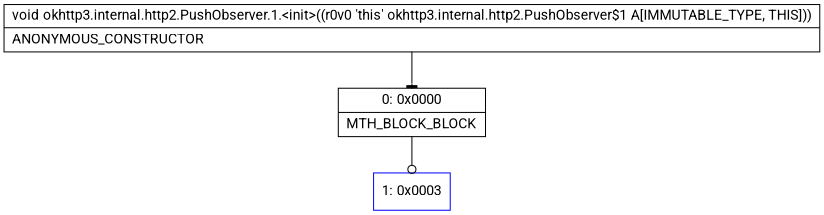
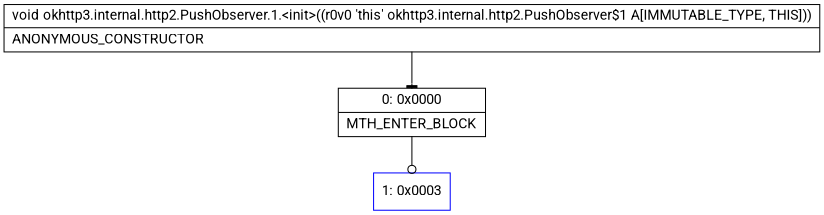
(412, 124) -> (412, 124)
